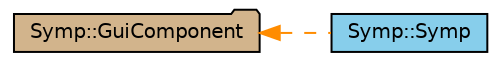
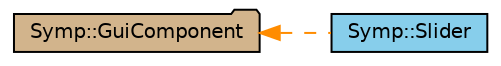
(409, 33) -> (409, 33)
